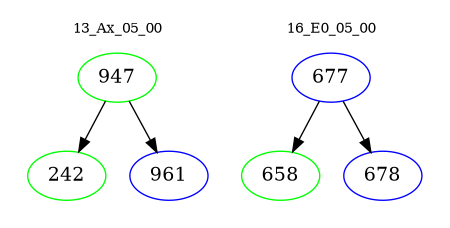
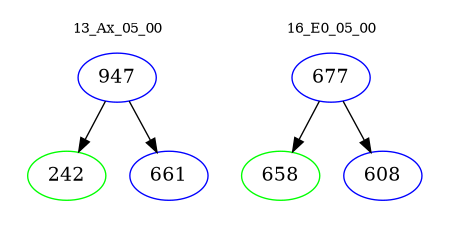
(117, 78) -> (117, 78)
(169, 176) -> (169, 176)
(383, 176) -> (383, 176)
